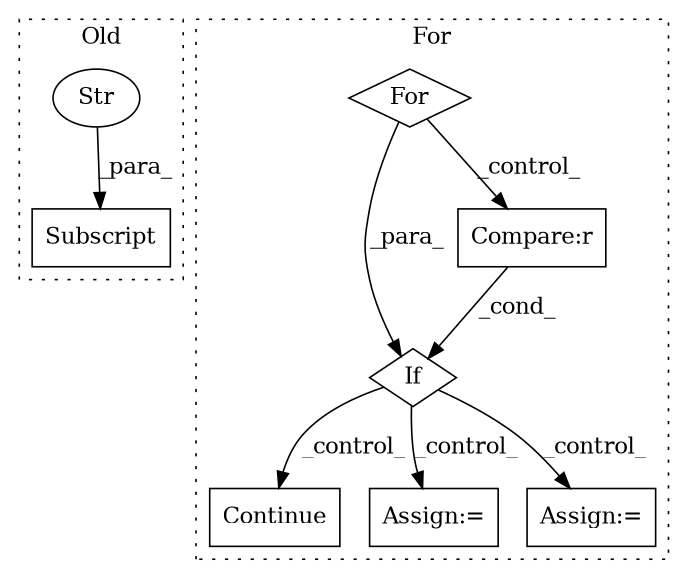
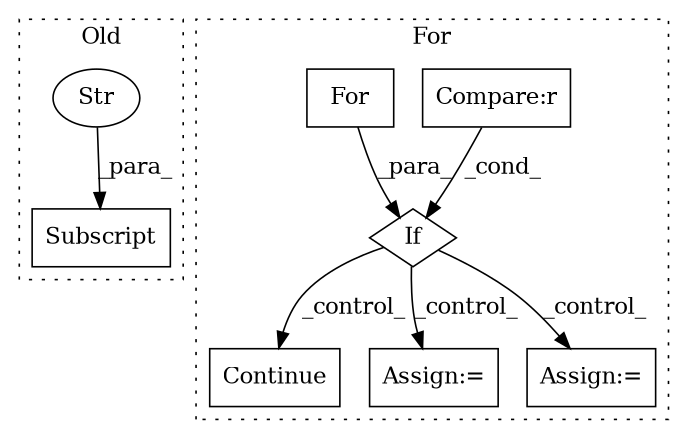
(410, 98) -> (350, 98)
(462, 158) -> none
